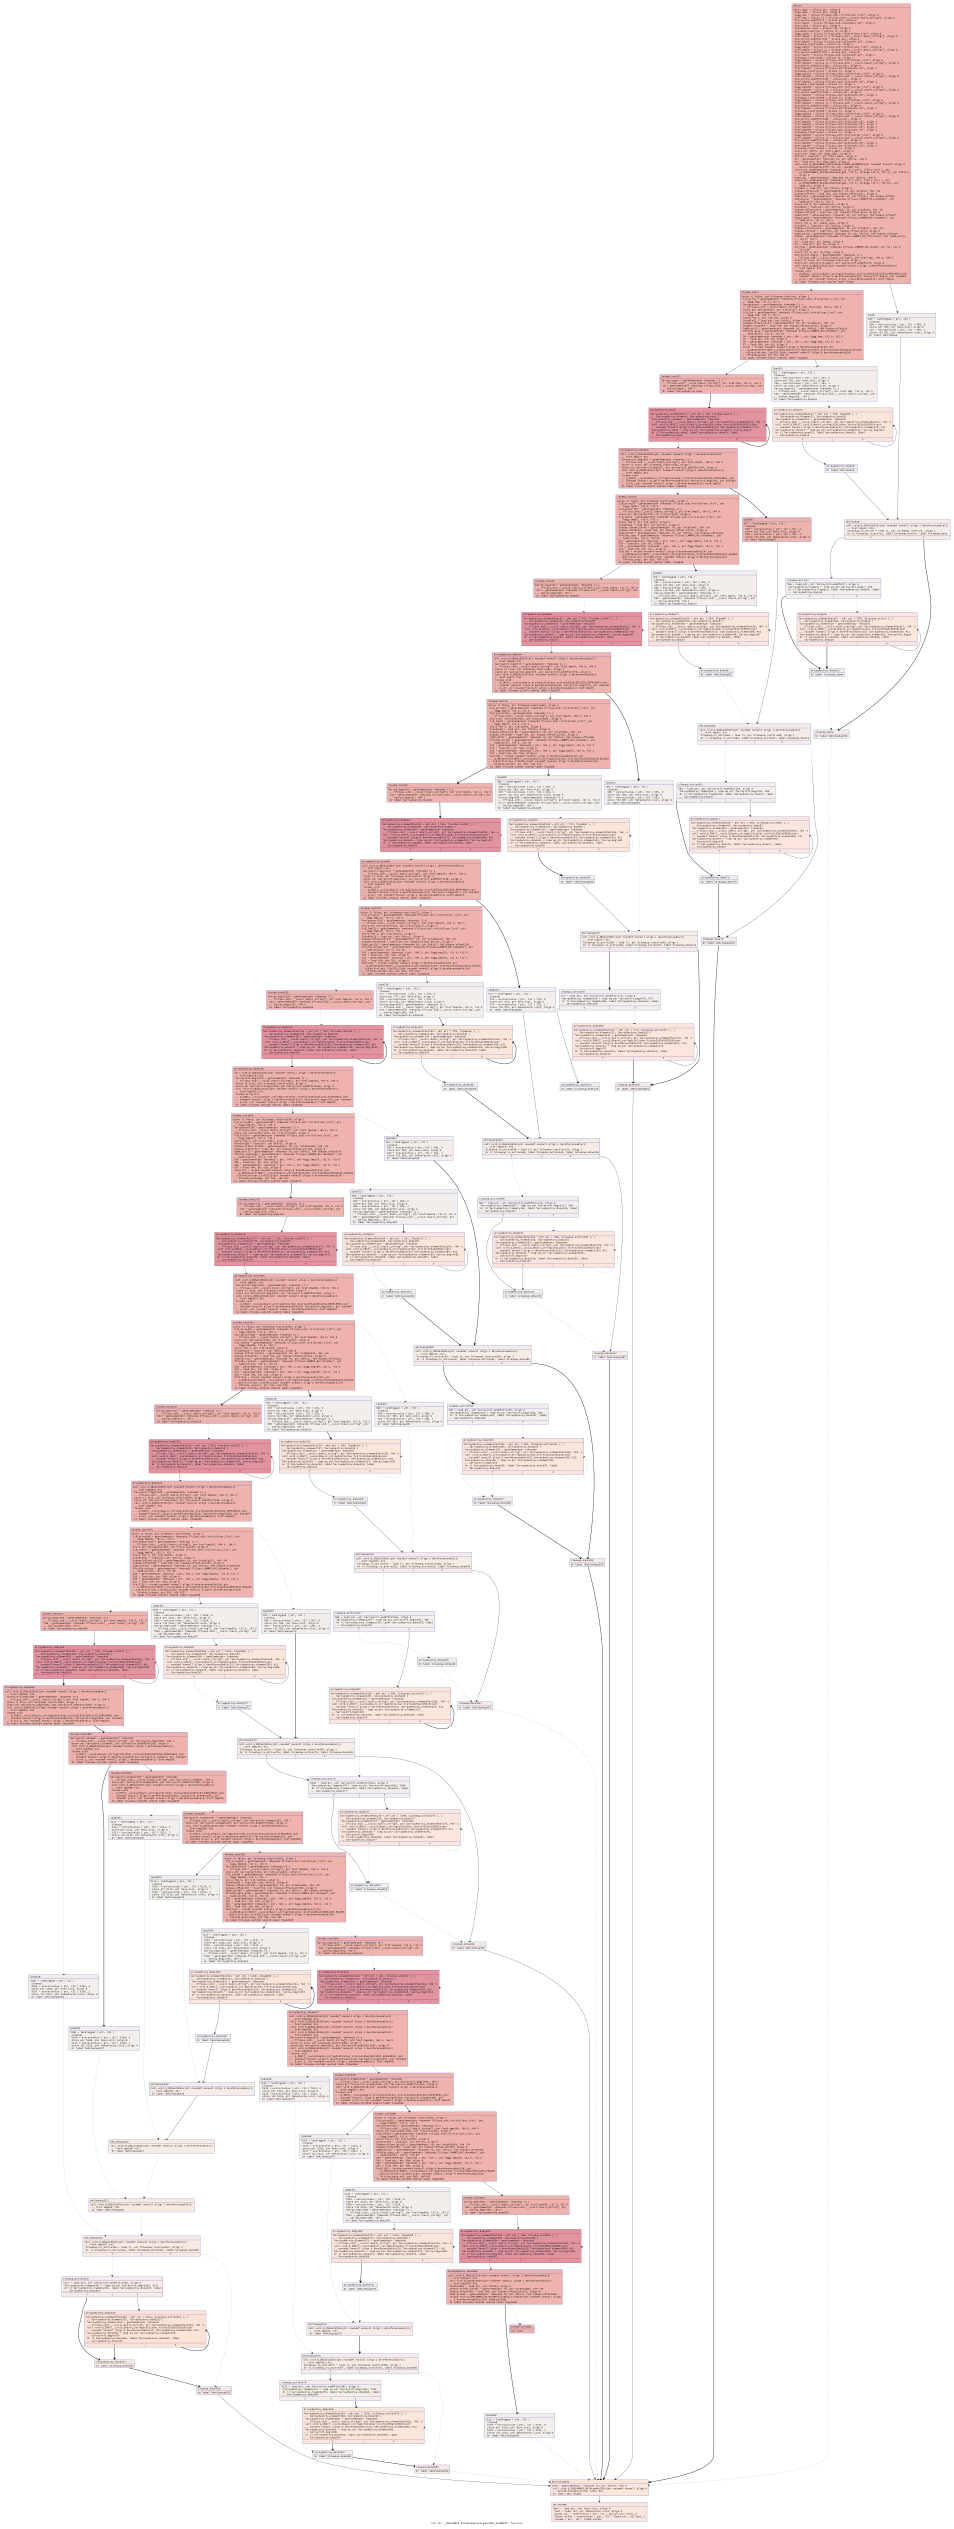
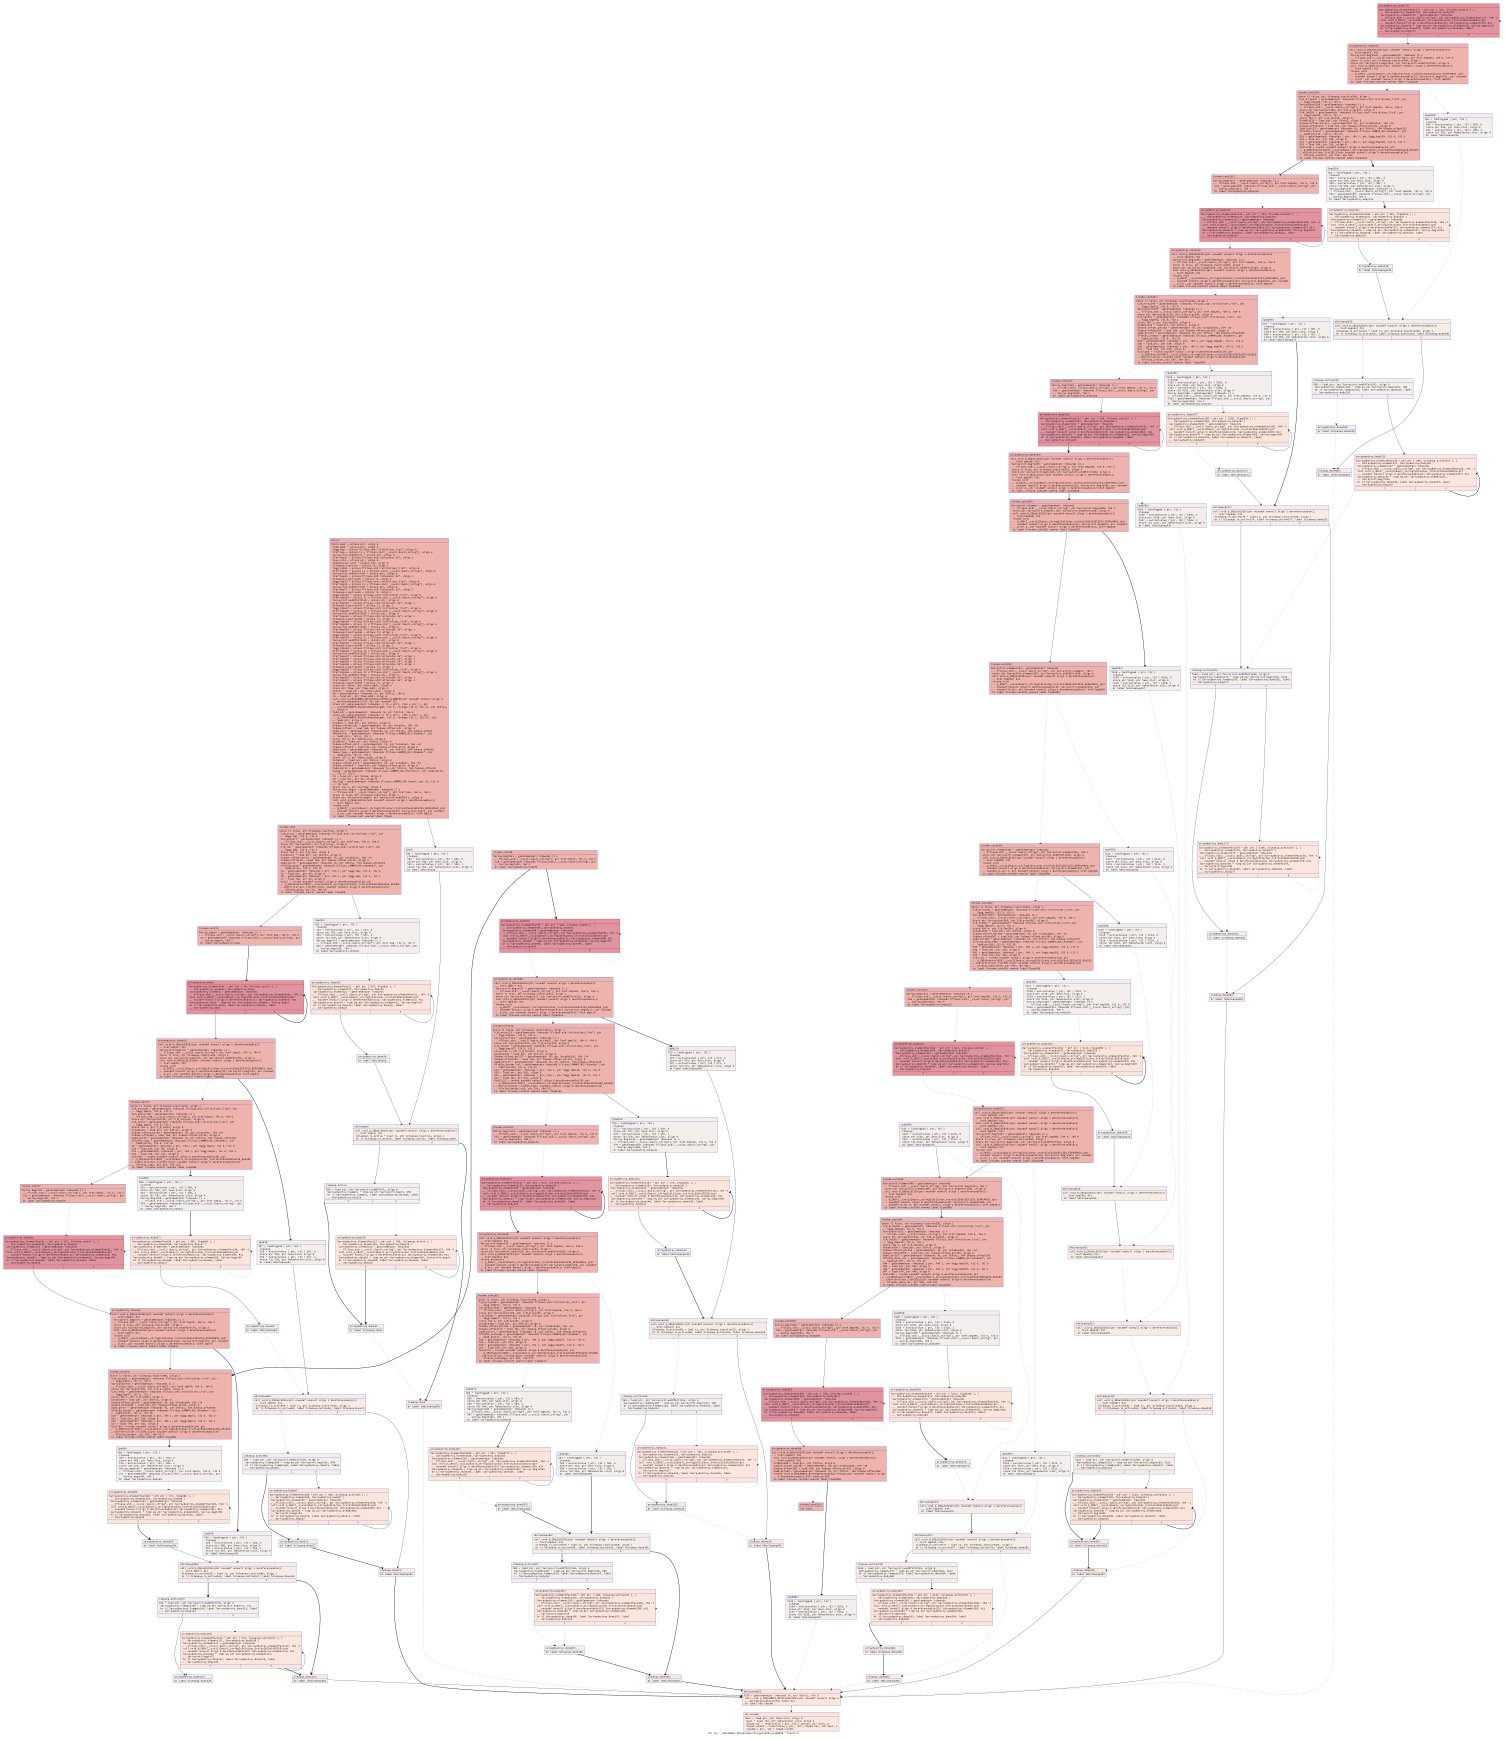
(777, 530) -> (291, 1252)
(473, 775) -> (471, 1203)
(362, 1185) -> (526, 1374)
(290, 1207) -> none
(362, 2119) -> (938, 1162)
